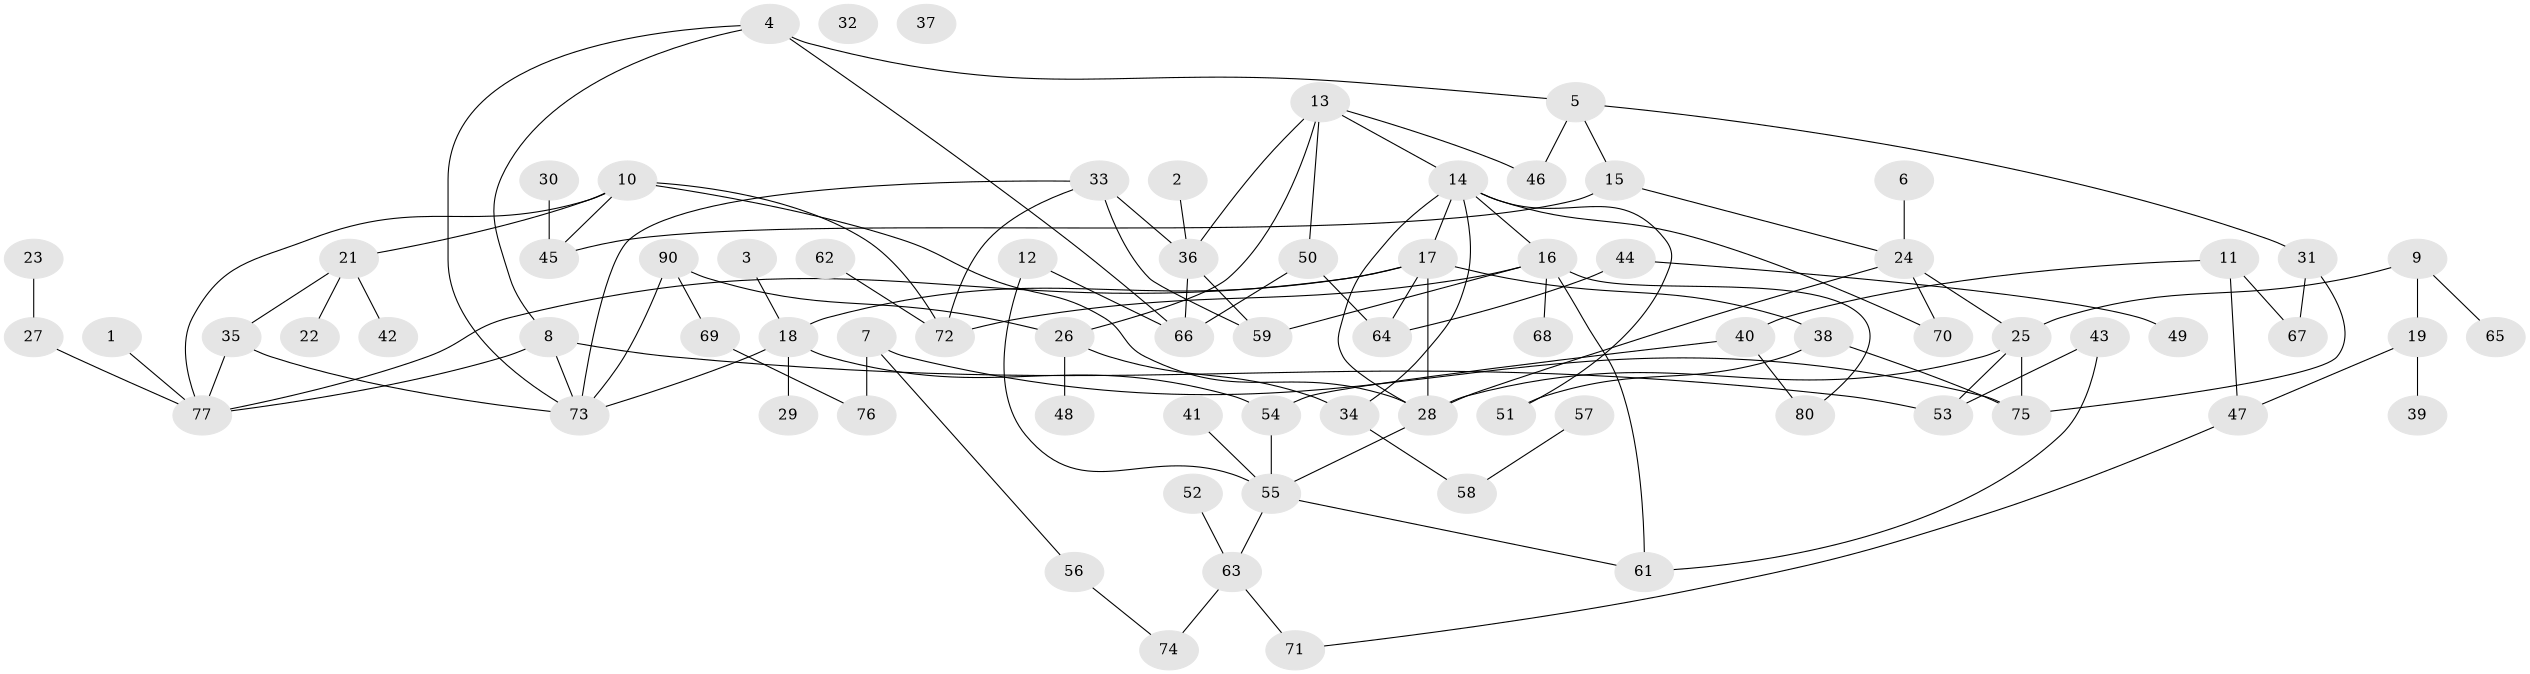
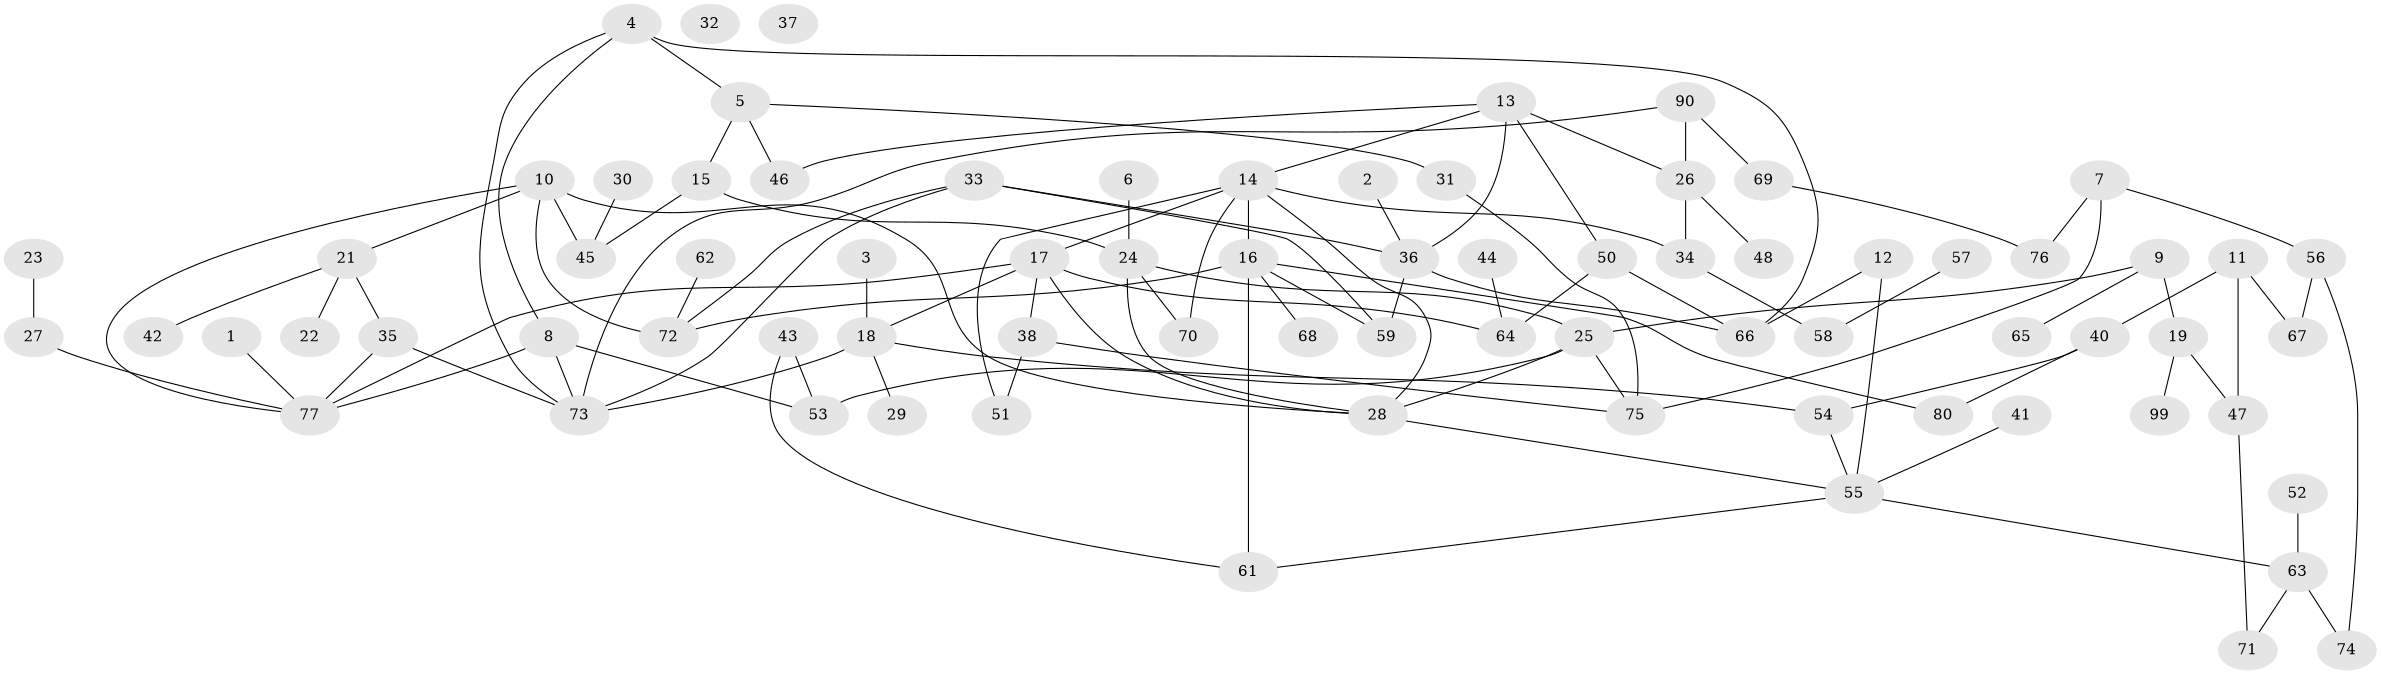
(2303, 298) -> (2307, 298)
(2178, 337) -> none
(2418, 415) -> (2160, 415)
